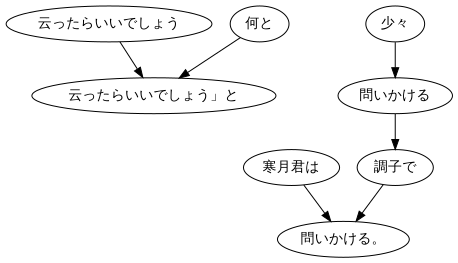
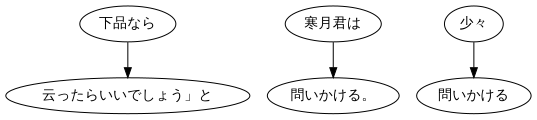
(109, 24) -> (128, 24)
(260, 24) -> none
(395, 168) -> none
